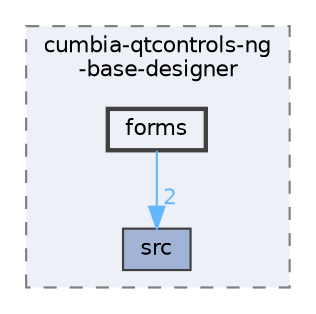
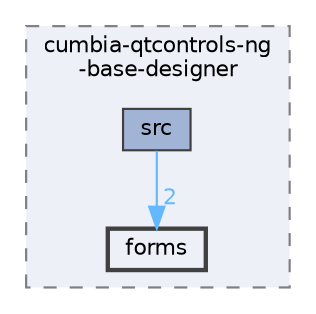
(157, 179) -> (157, 179)
